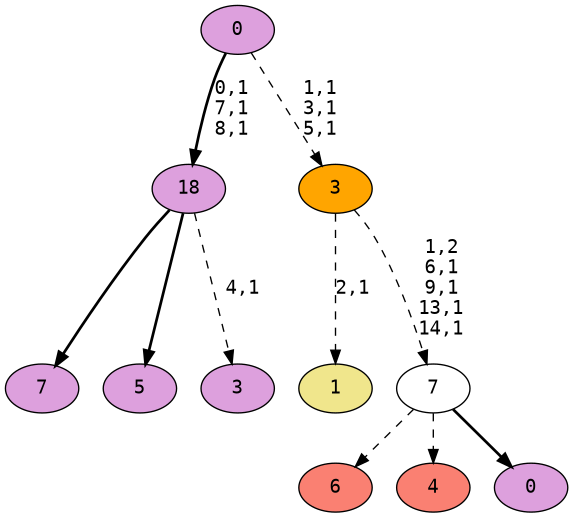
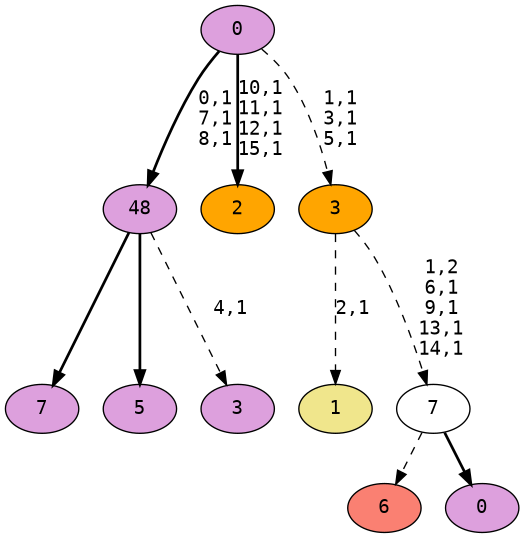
(189, 189) -> (140, 209)
none -> (238, 209)
(433, 488) -> none
